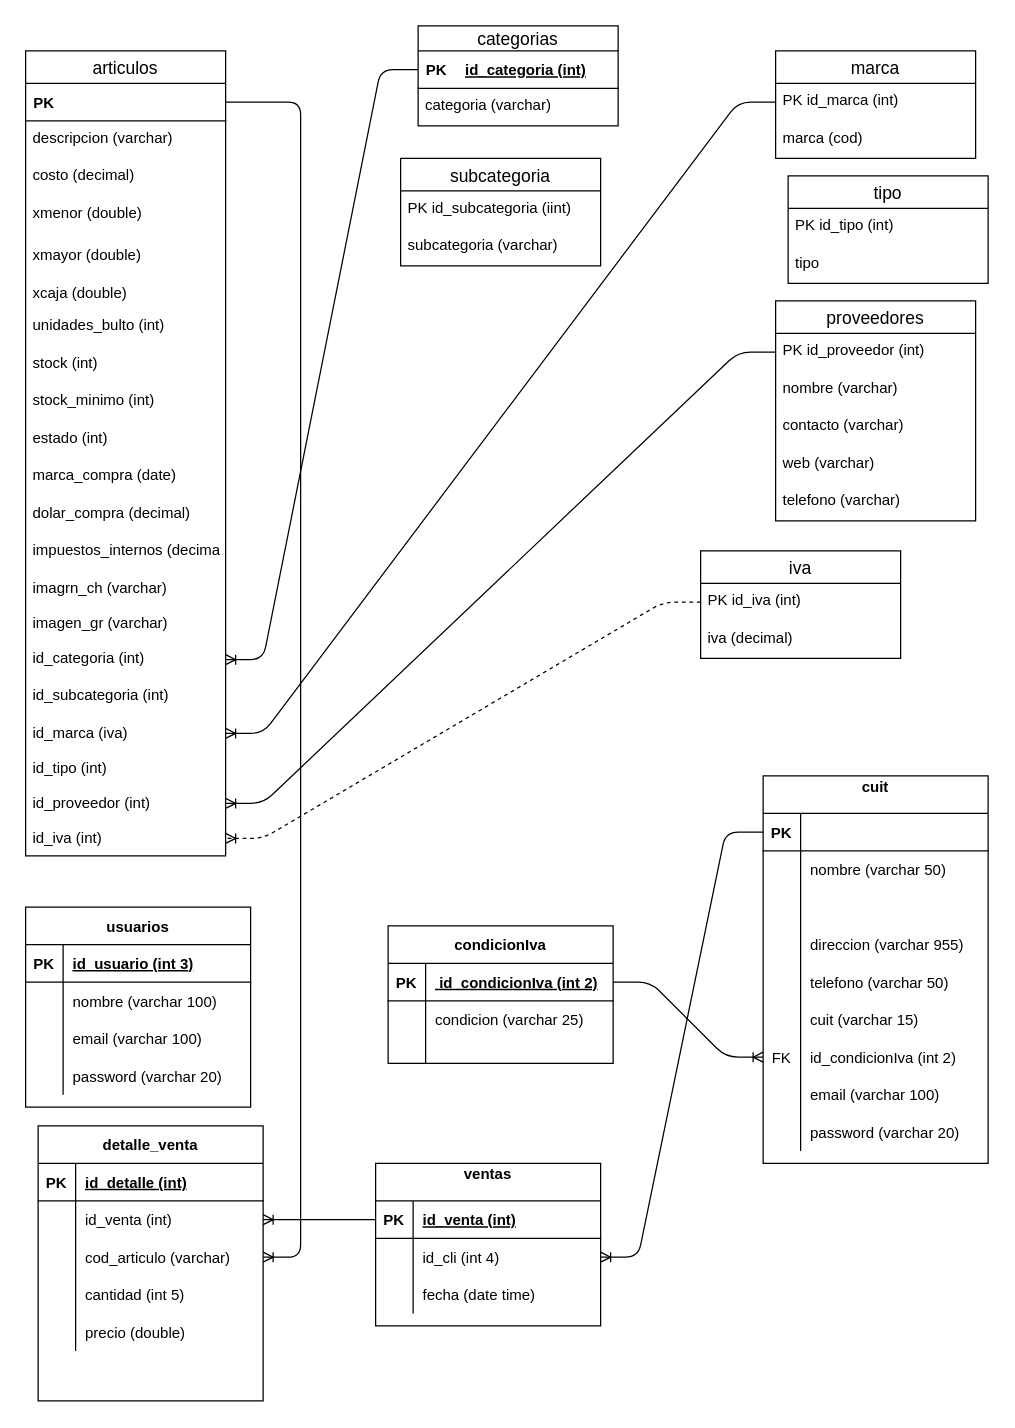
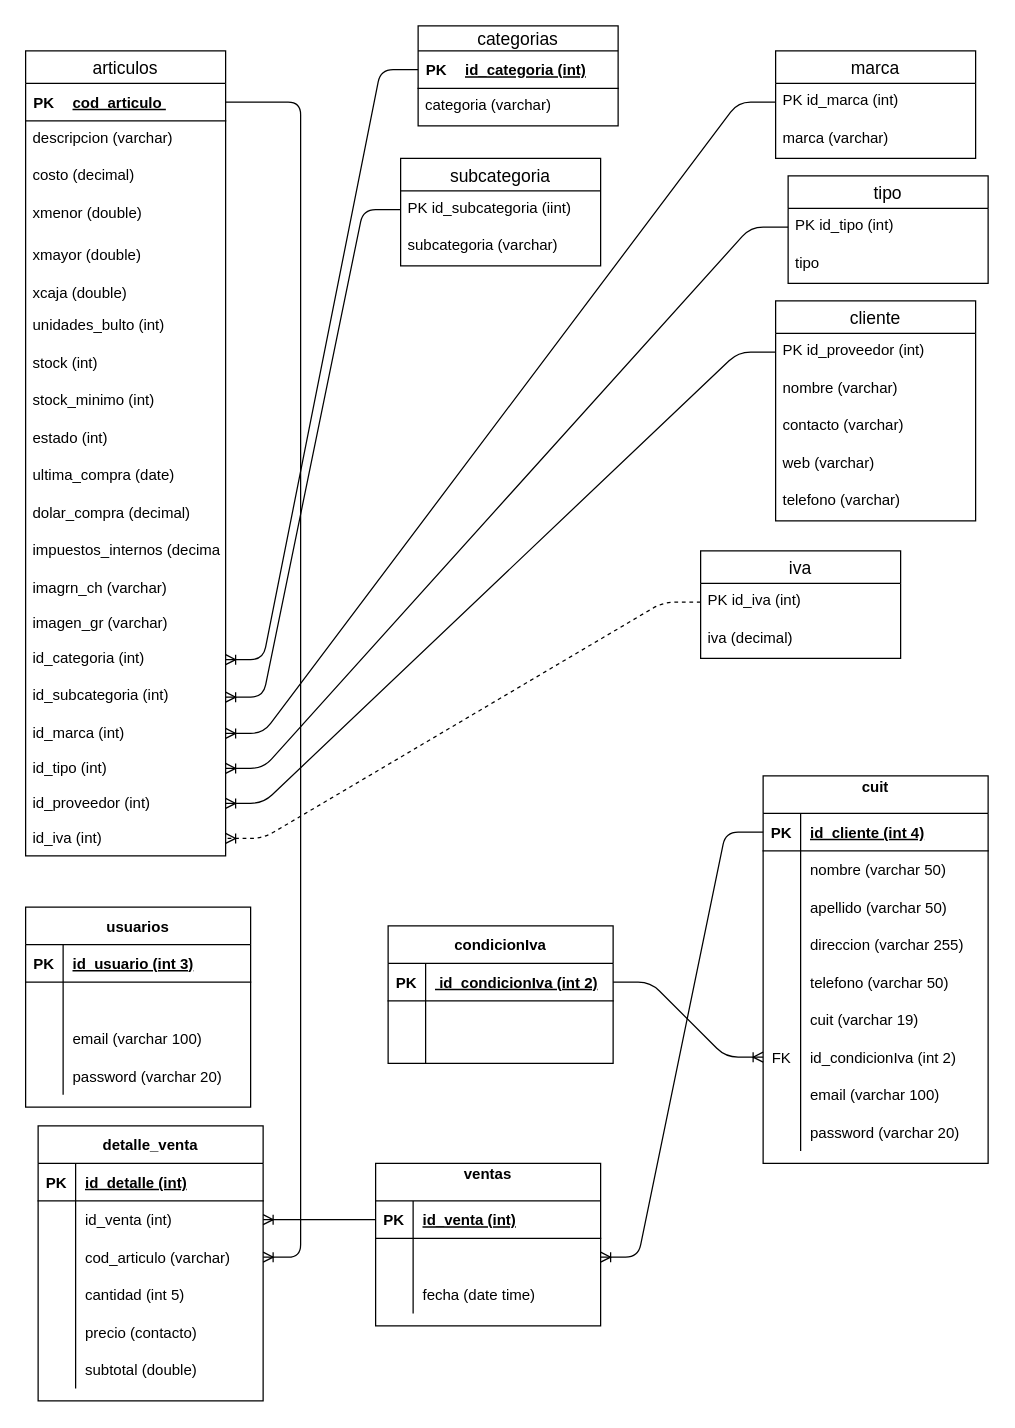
none -> (144, 102)
(827, 138) -> (844, 138)
(875, 318) -> (875, 318)
none -> (335, 344)
(110, 475) -> (111, 475)
none -> (507, 498)
(85, 733) -> (85, 733)
none -> (894, 832)
none -> (894, 907)
(899, 945) -> (899, 945)
(157, 1001) -> none
(519, 1019) -> none
(876, 1020) -> (876, 1020)
(507, 1257) -> none
(142, 1333) -> (153, 1333)
none -> (169, 1369)
